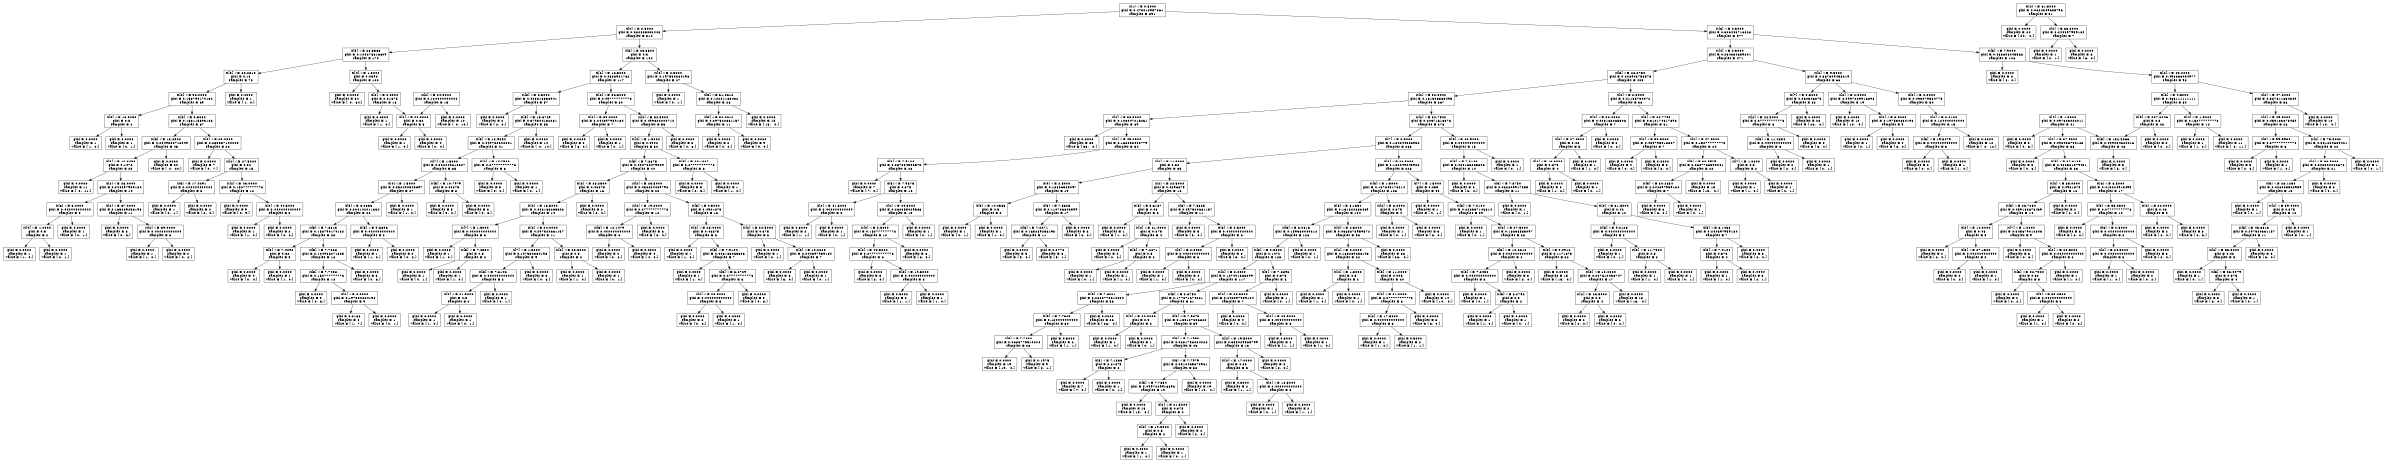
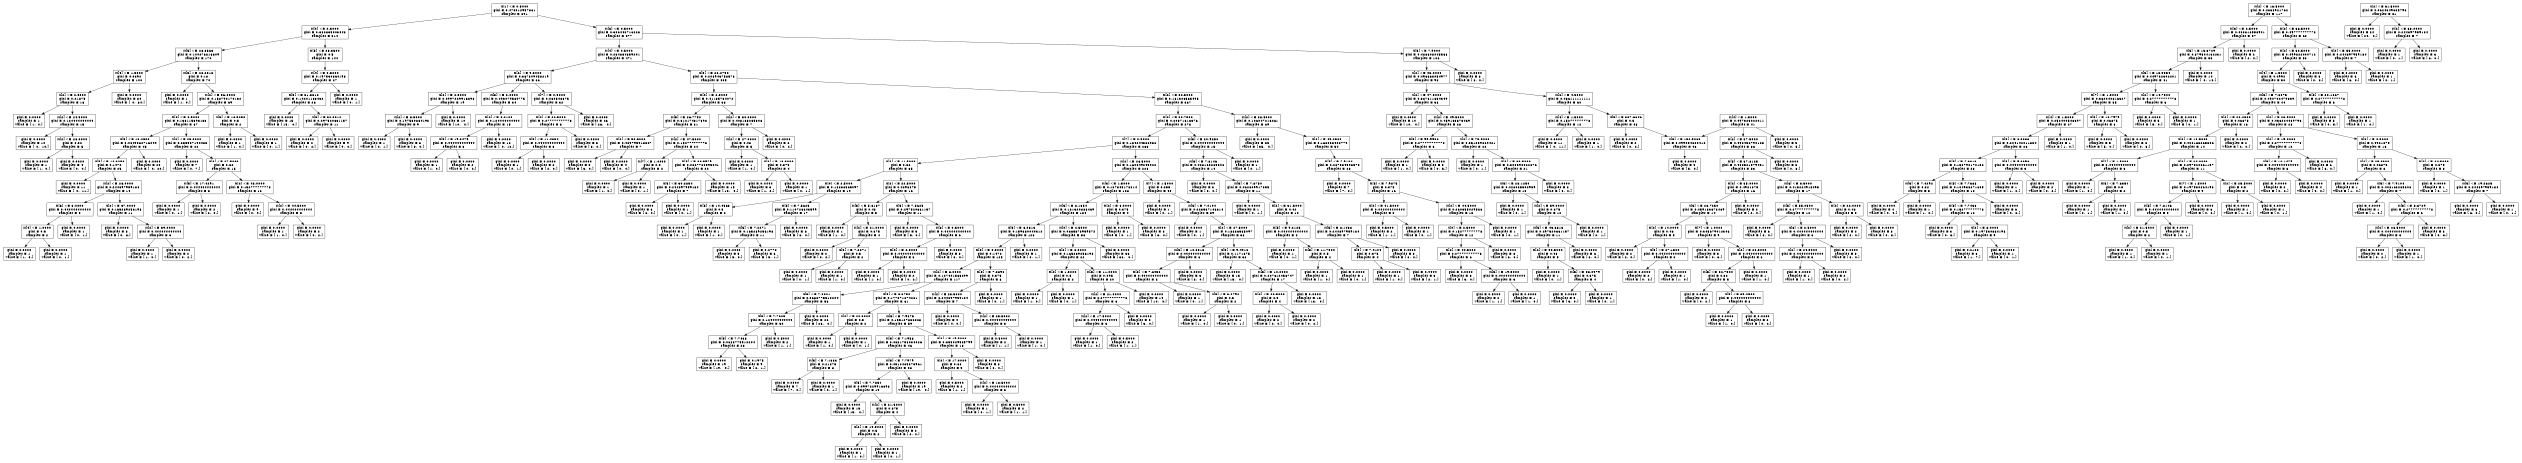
(626, 65) -> none
(398, 109) -> (72, 109)
